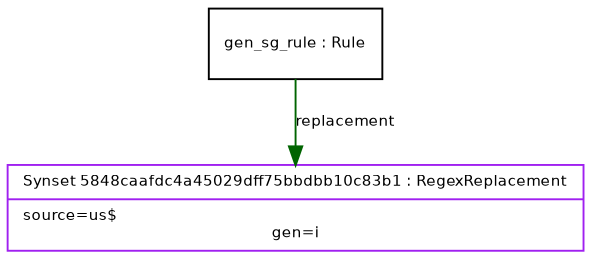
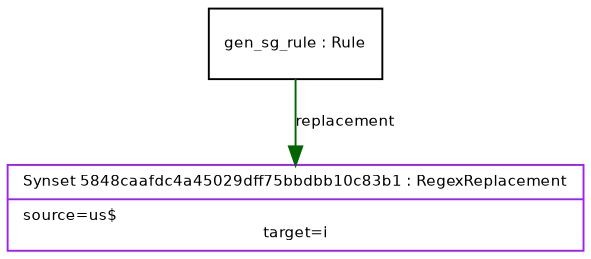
(296, 233) -> (296, 233)
